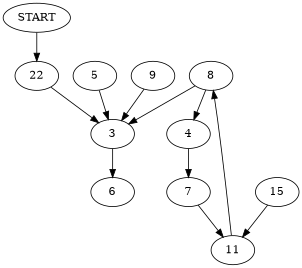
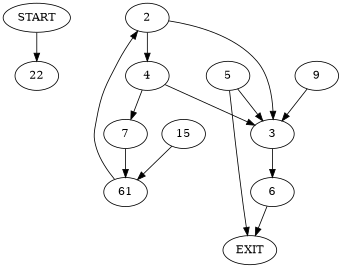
(211, 76) -> (147, 18)
(71, 102) -> (206, 103)
(233, 250) -> (126, 192)
none -> (250, 250)
